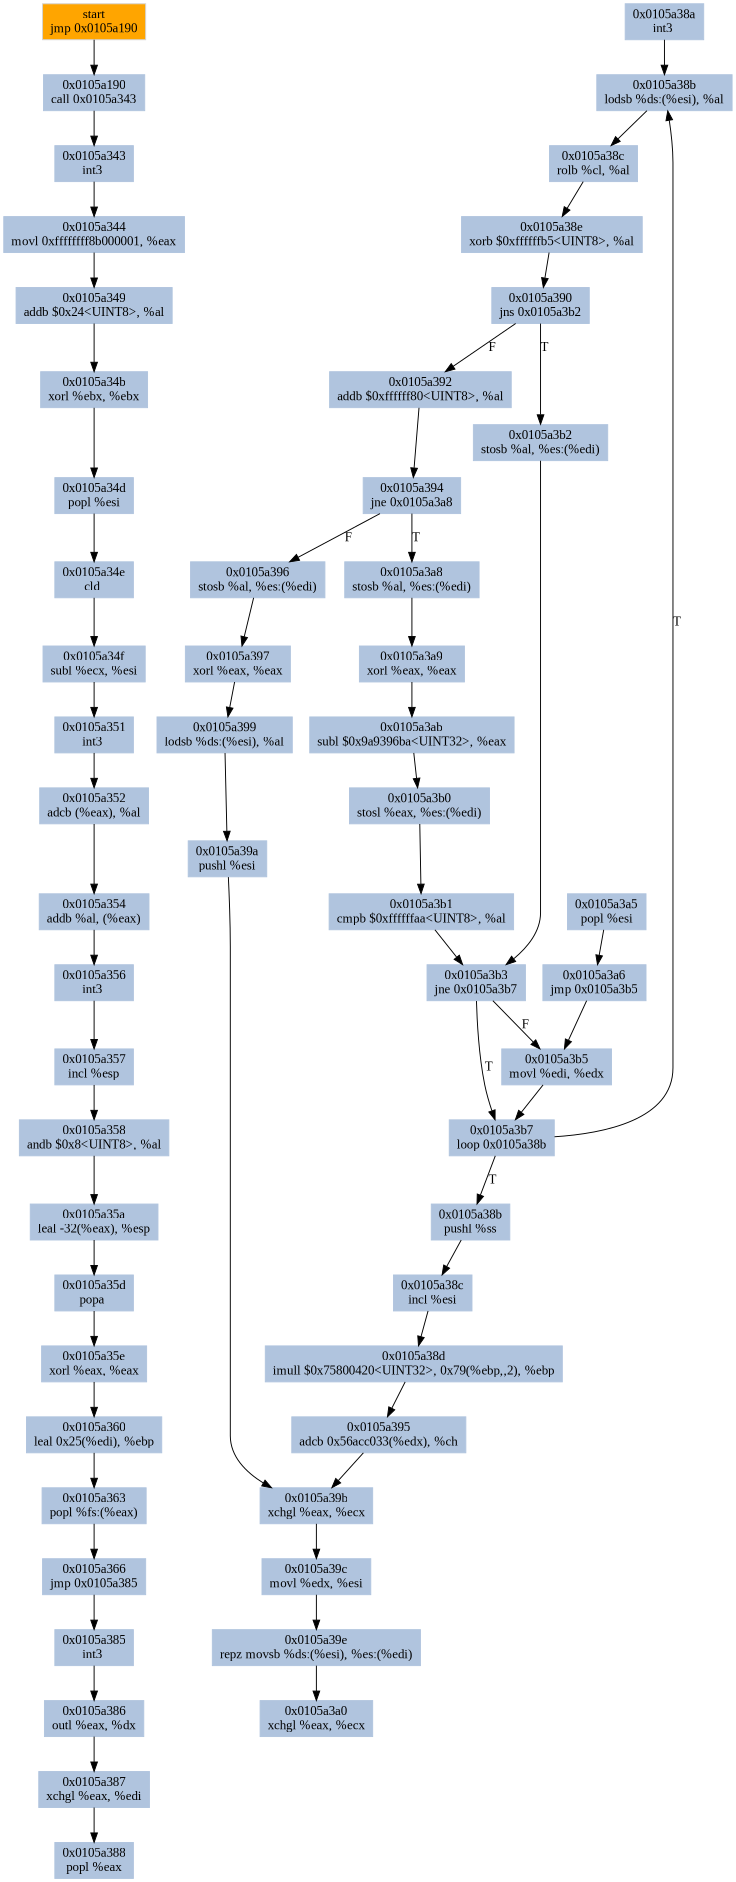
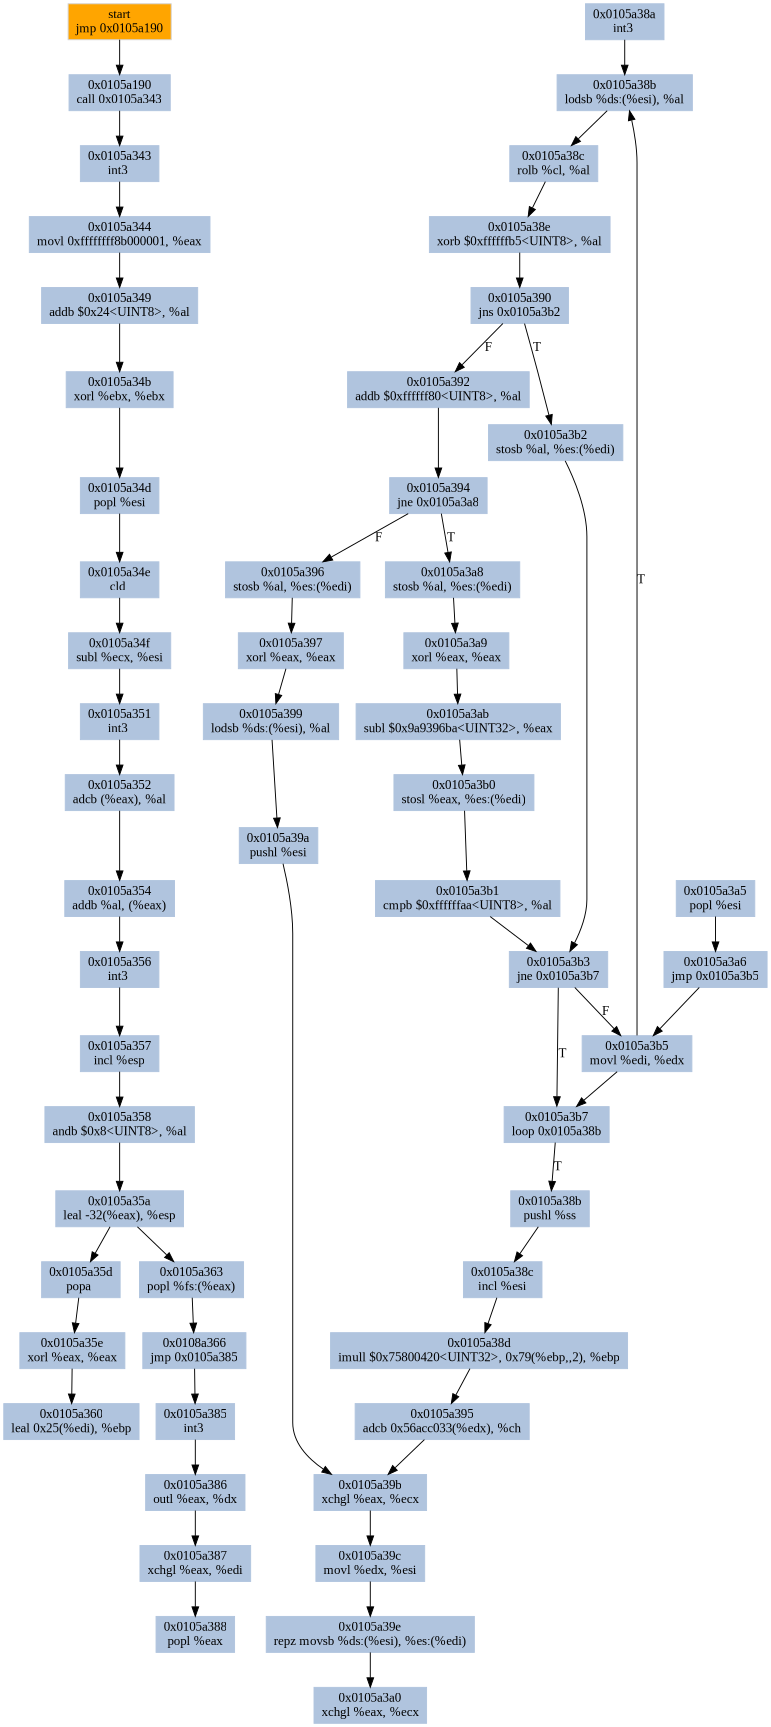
(673, 669) -> (637, 578)
(94, 1466) -> (152, 1241)
(94, 1577) -> (194, 1351)
